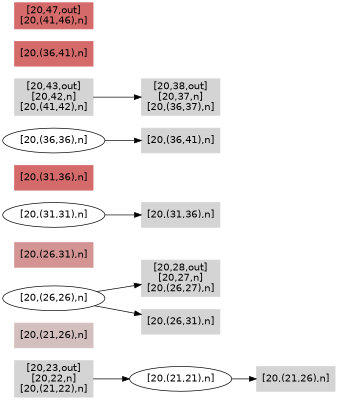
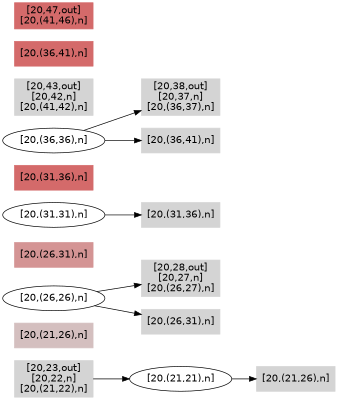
(114, 97) -> (109, 122)
